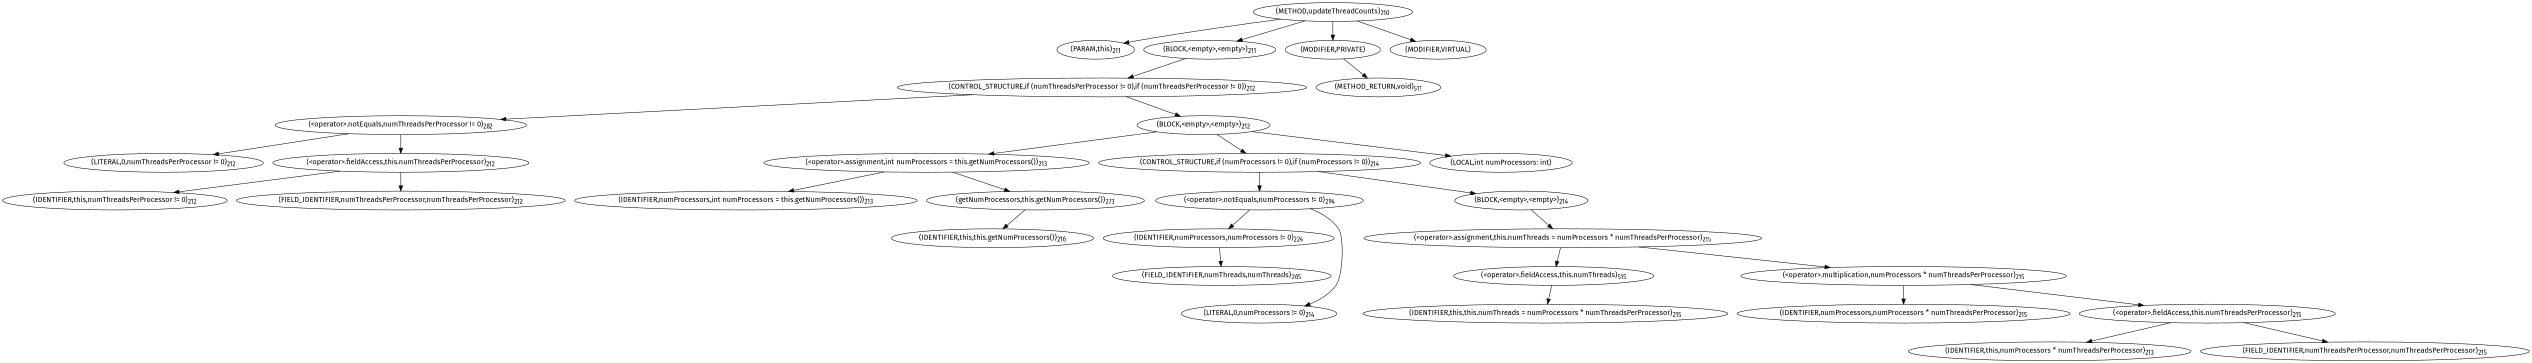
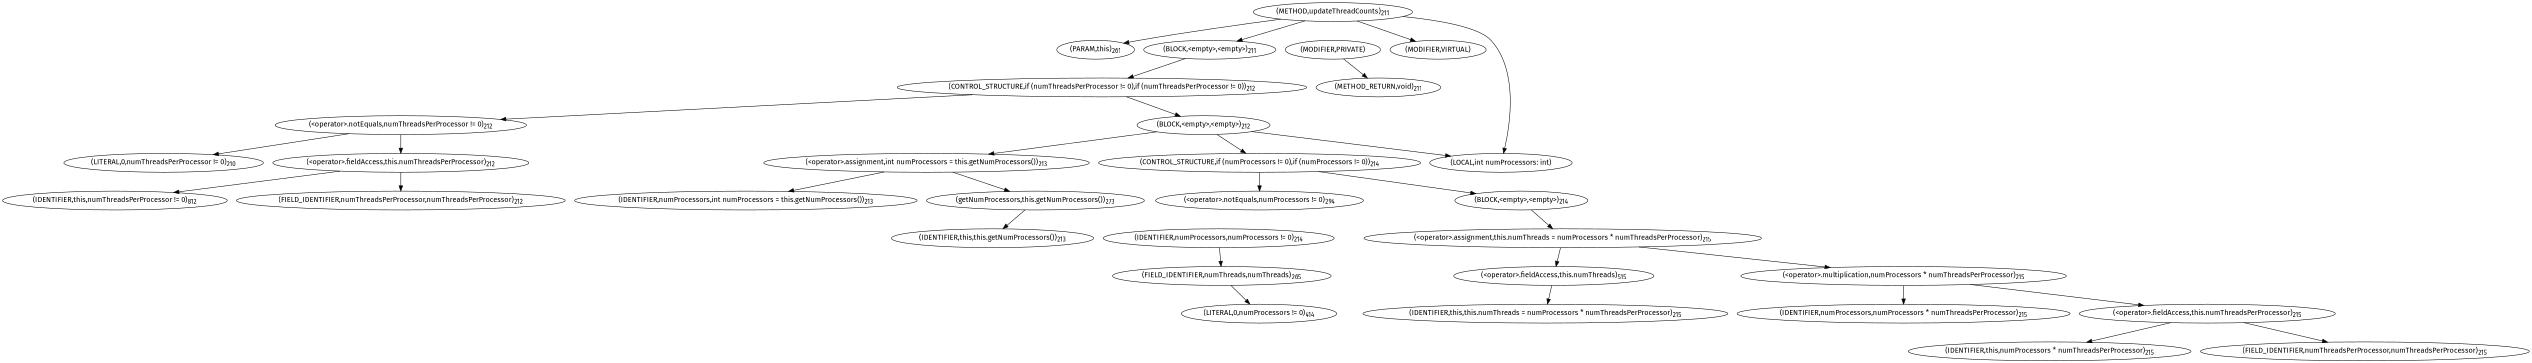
(1385, 11) -> (1385, 11)
(1333, 28) -> (1497, 49)
(1117, 49) -> (1117, 49)
(1418, 87) -> (1418, 87)
(488, 124) -> (488, 124)
(231, 162) -> (231, 162)
(192, 200) -> (192, 200)
(1241, 218) -> none
(1062, 237) -> (1062, 237)
(1299, 237) -> (1299, 237)
(1342, 256) -> (1238, 293)
(1310, 313) -> (1310, 313)
(2150, 351) -> (2150, 351)
